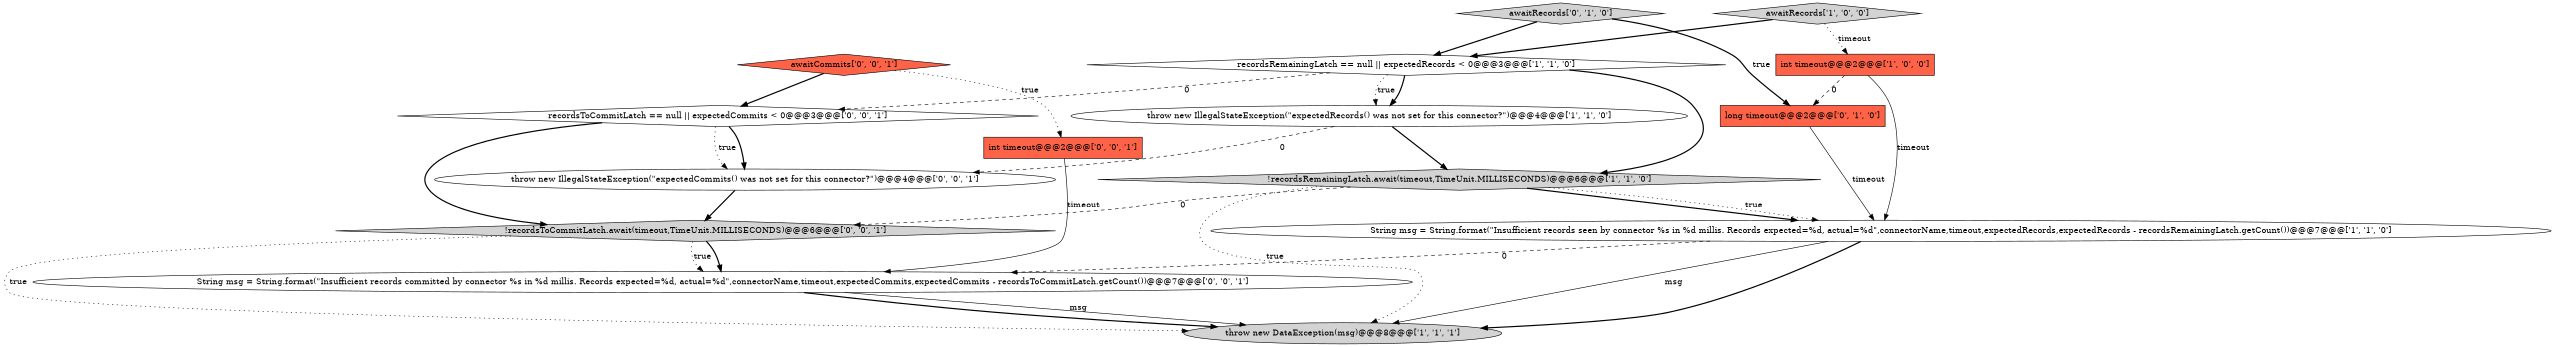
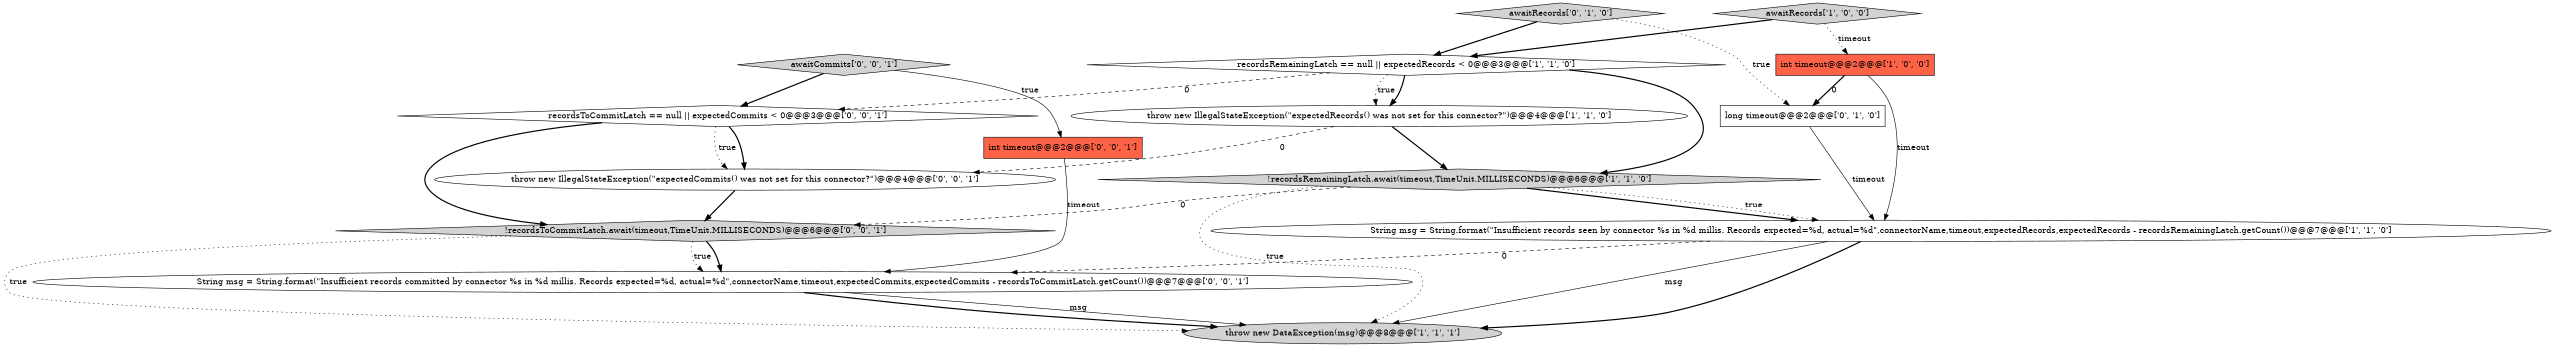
(1707, 43) -> (1707, 43)
(844, 65) -> (844, 65)
(986, 85) -> (986, 85)
(1831, 88) -> (1831, 88)
(1803, 116) -> (1803, 116)
